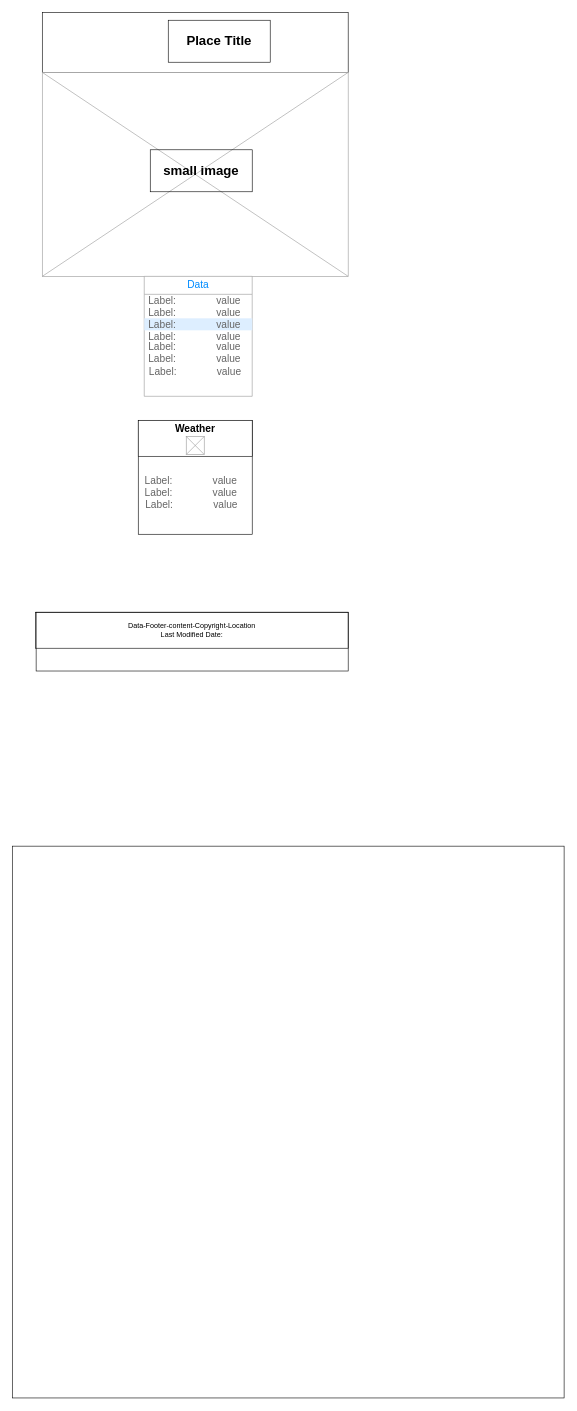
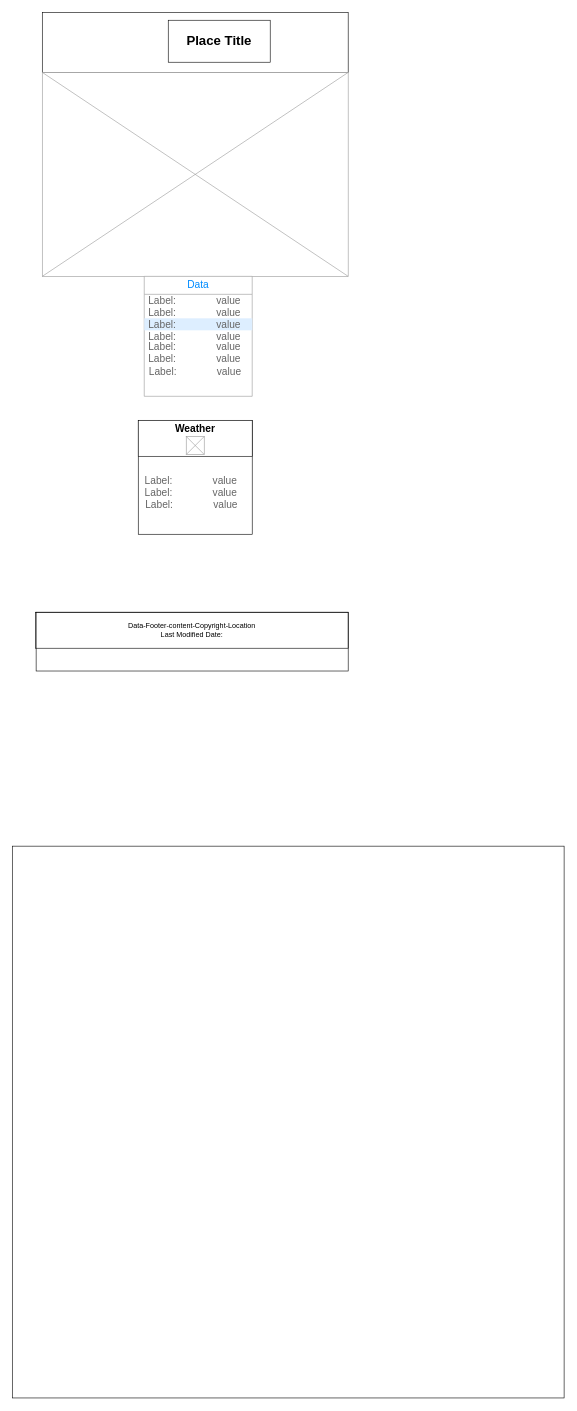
(201, 171) -> none
